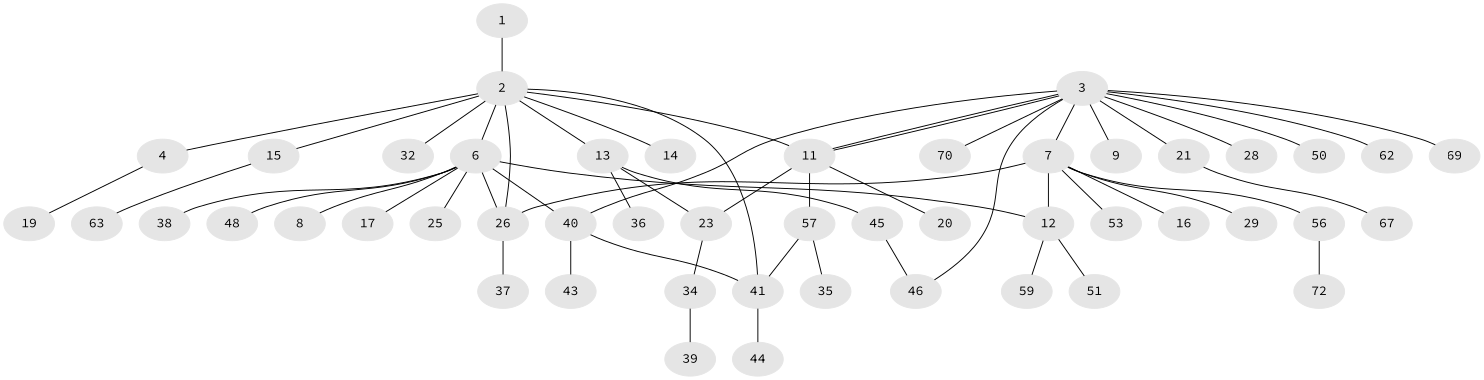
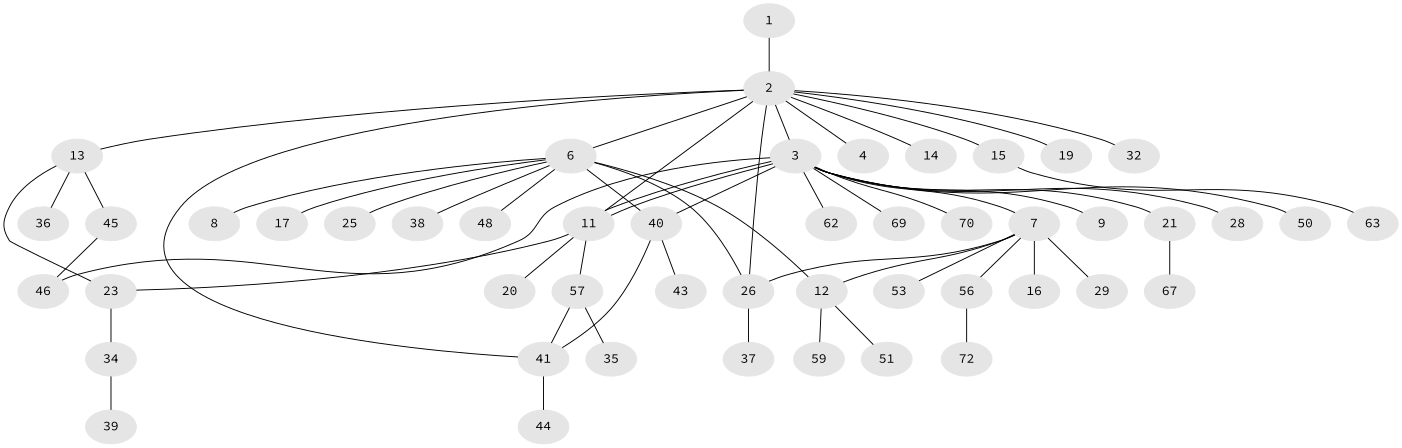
none -> (782, 122)
(96, 190) -> (922, 112)
